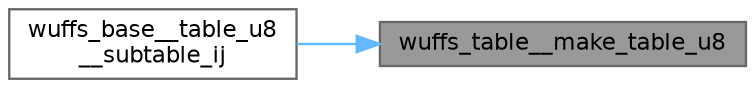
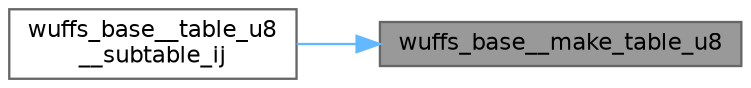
(563, 44) -> (561, 44)
